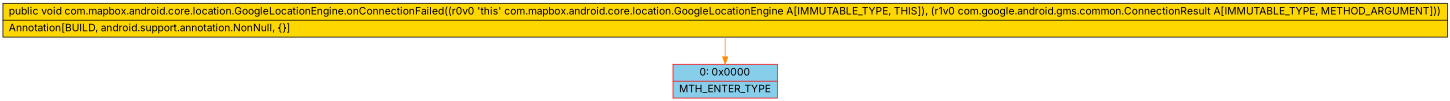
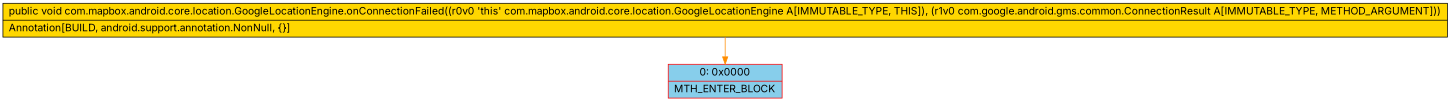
(725, 89) -> (725, 89)
